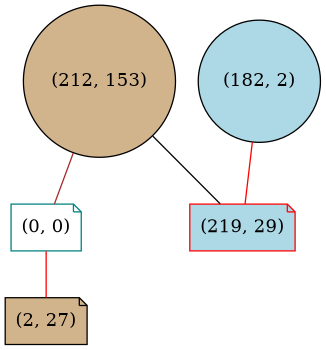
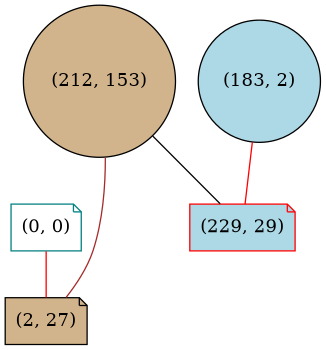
(259, 81) -> (259, 81)
(64, 179) -> (98, 231)
(242, 227) -> (242, 227)
